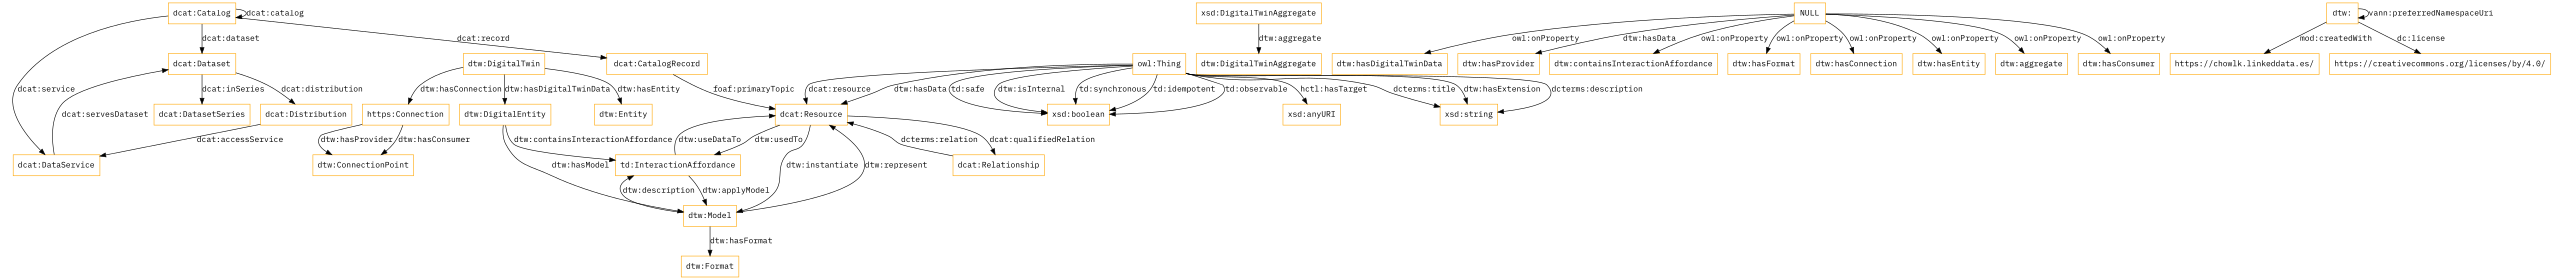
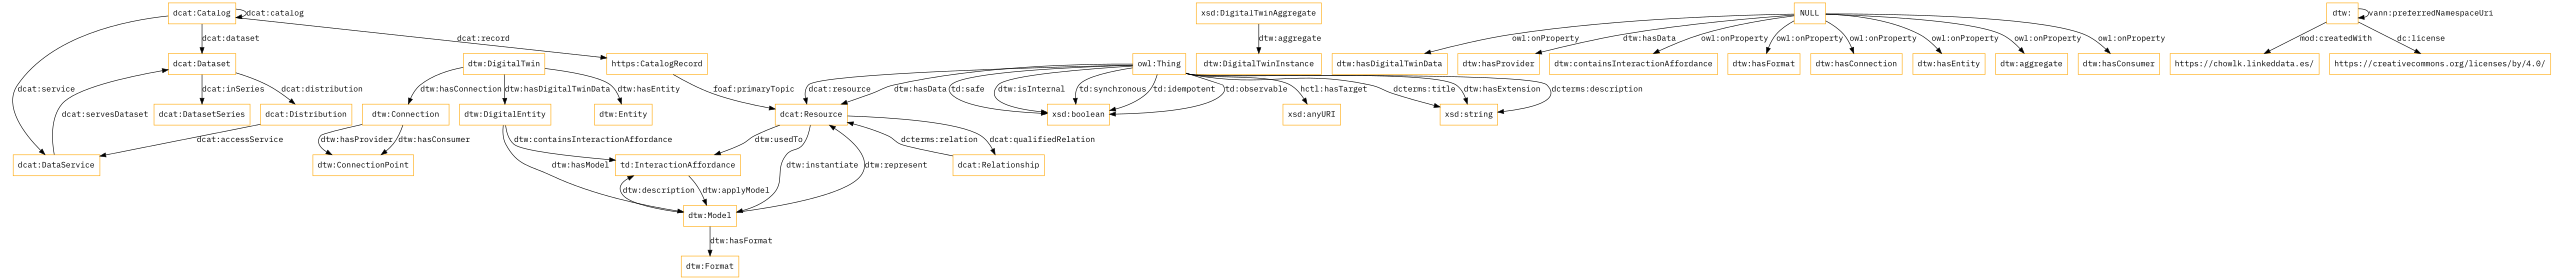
(657, 64) -> (657, 64)
(1259, 64) -> (1259, 64)
(406, 115) -> (406, 115)
(713, 122) -> none
